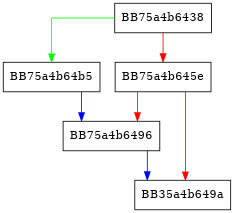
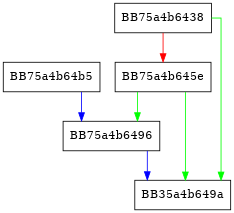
(65, 18) -> (221, 90)
(137, 102) -> (137, 102)
(185, 132) -> (185, 132)
